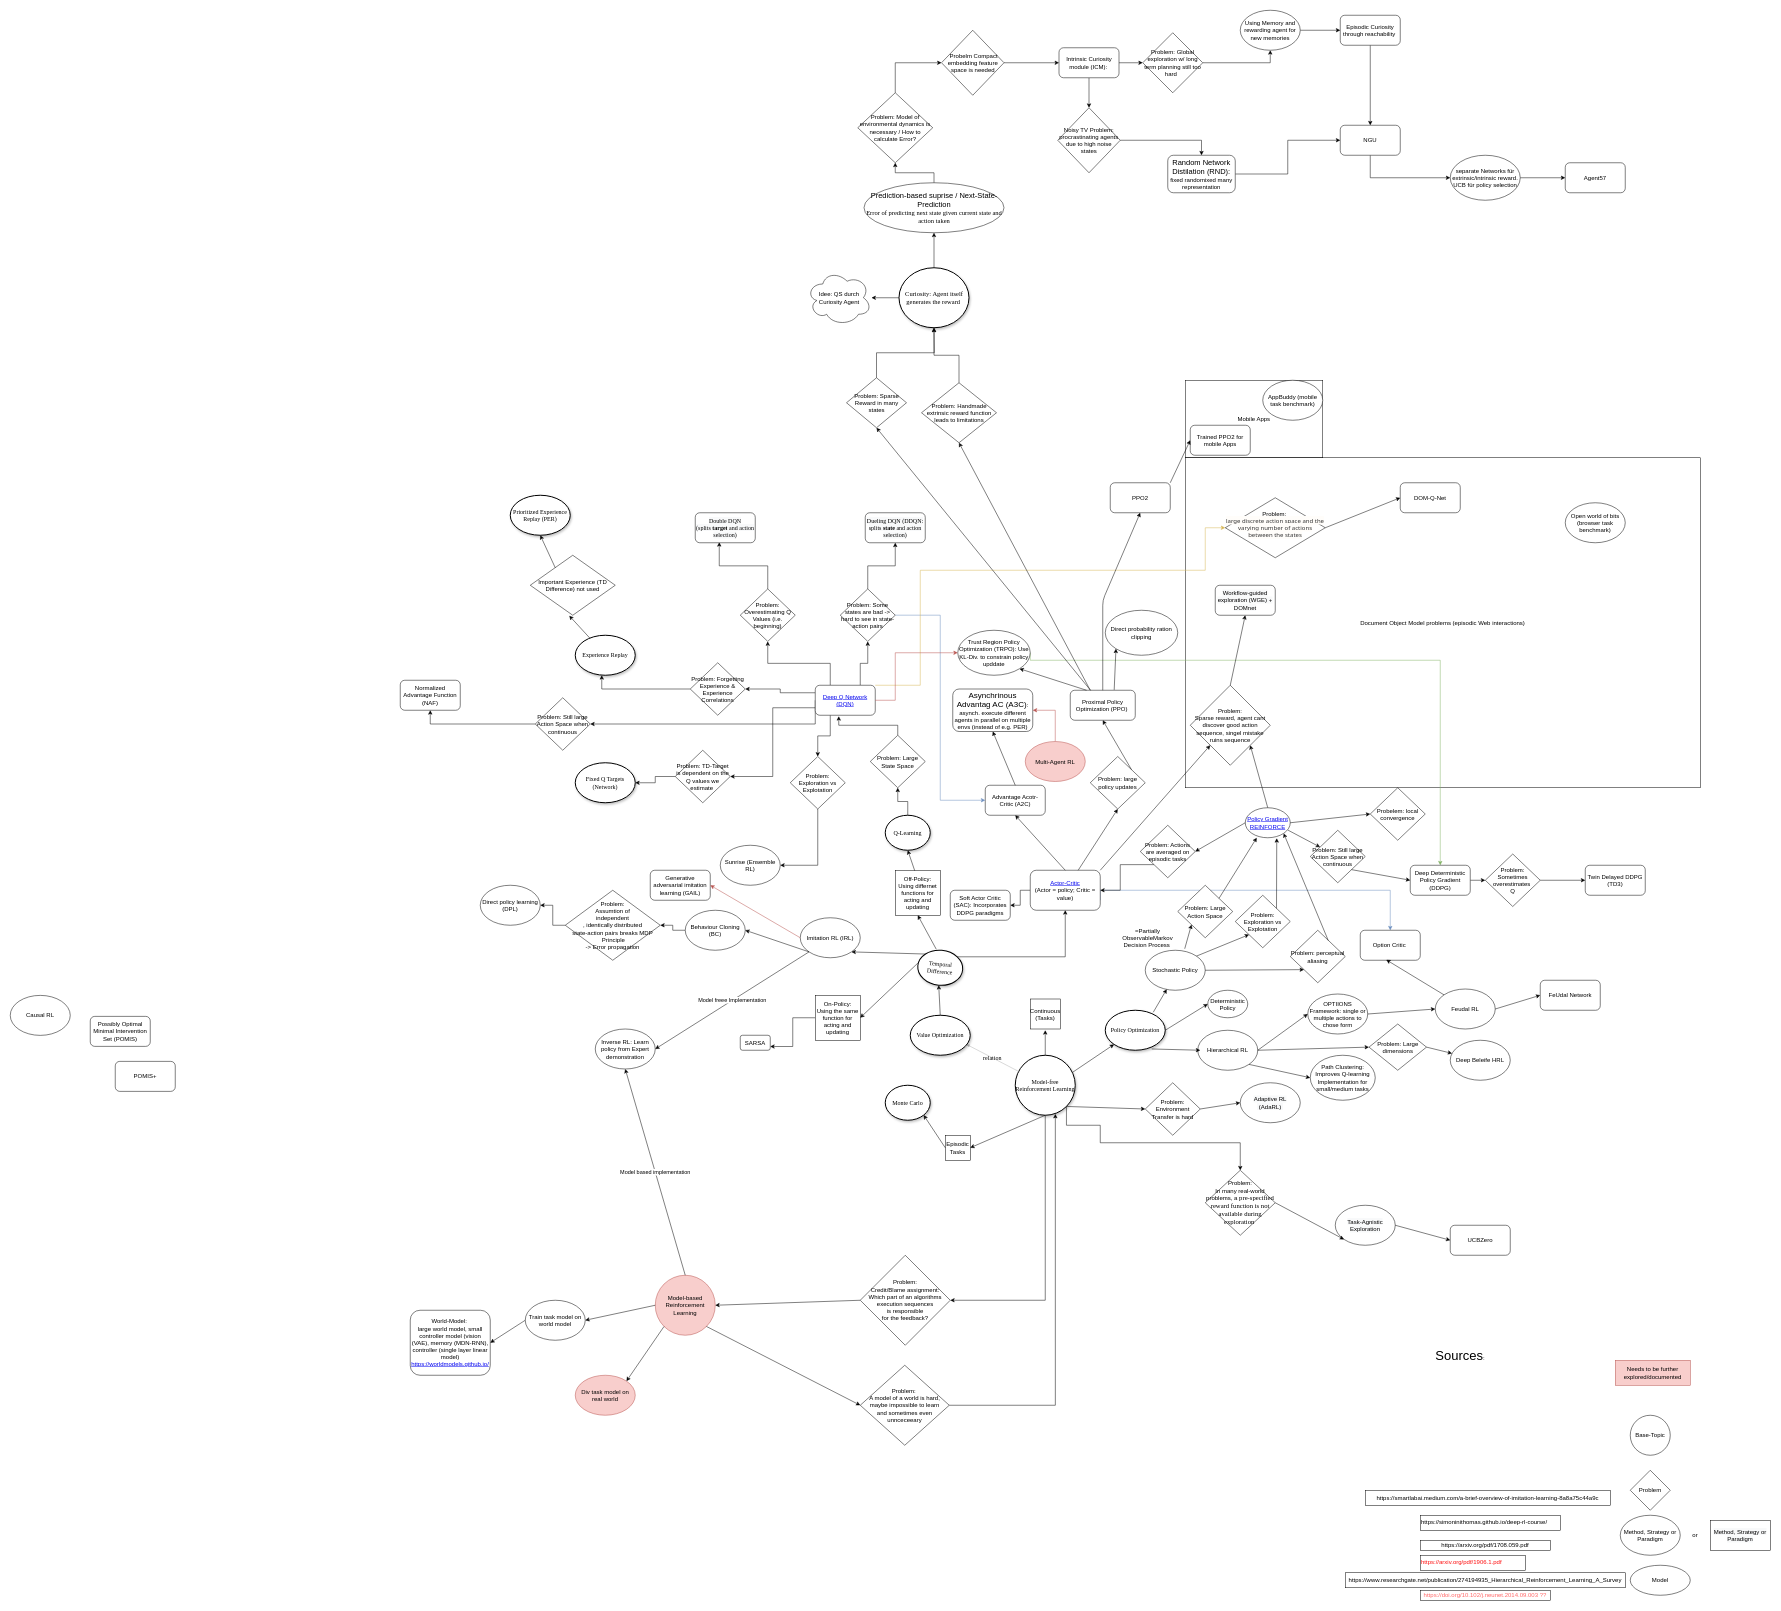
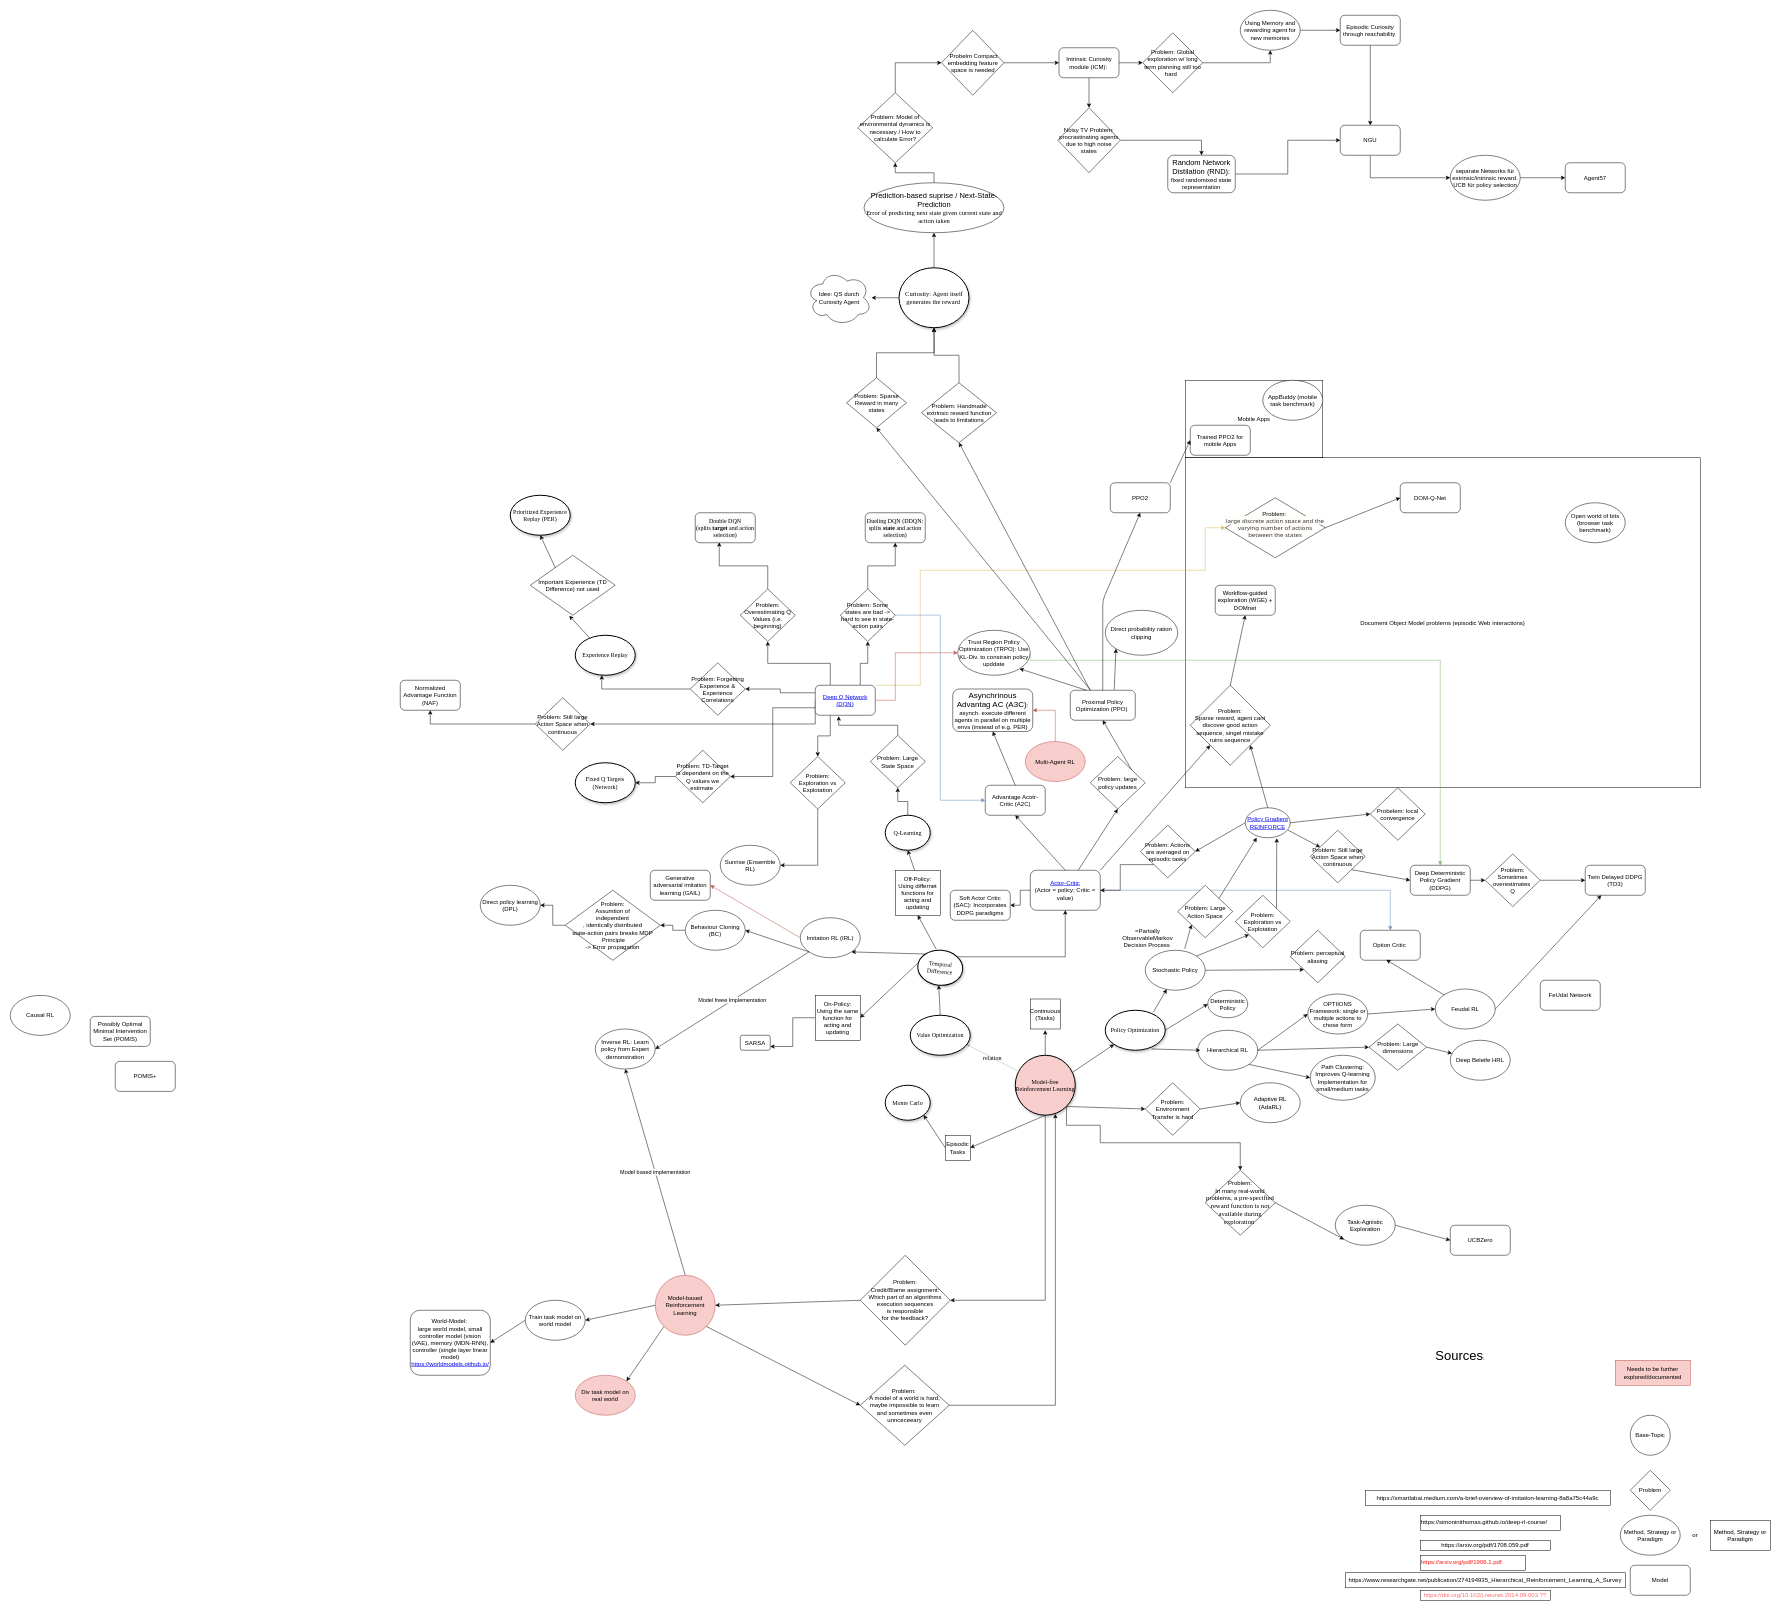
(1202, 174) -> (1202, 174)
(1285, 837) -> none
(1531, 998) -> (1596, 901)
(1045, 1085) -> (1045, 1085)
(1660, 1580) -> (1660, 1580)
